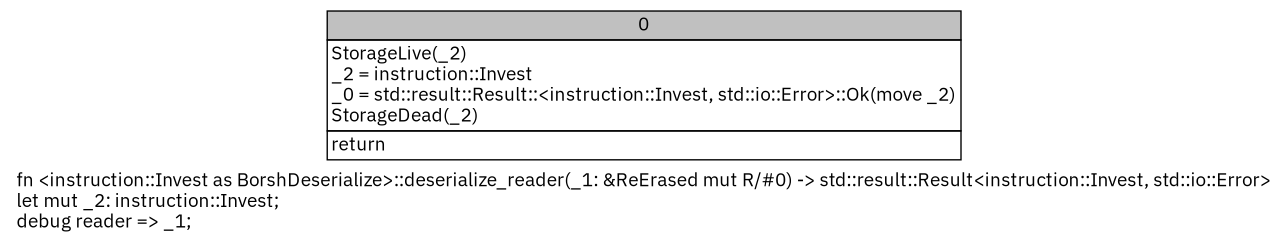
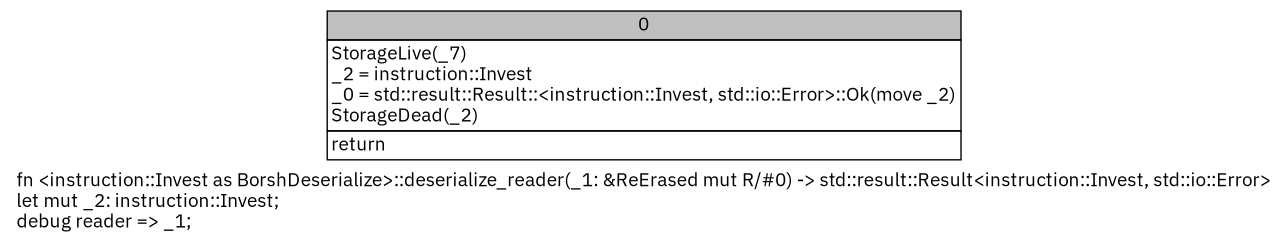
(400, 54) -> (400, 54)
